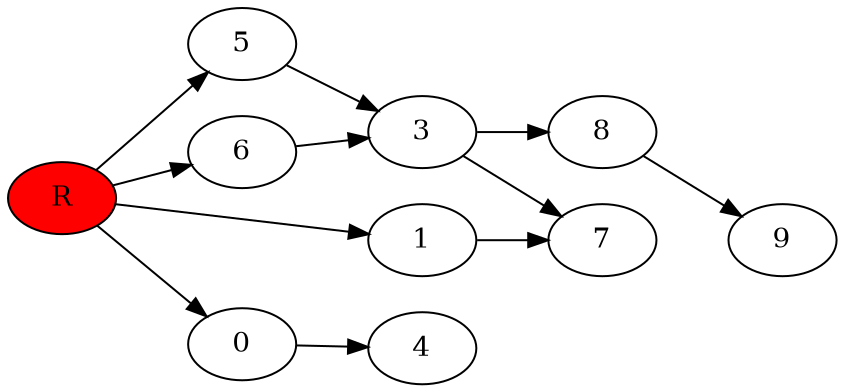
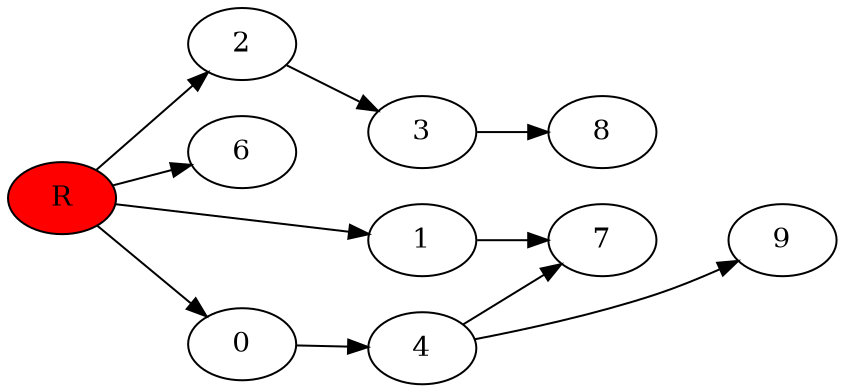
(242, 44) -> (242, 44)
(322, 143) -> none
(504, 181) -> (504, 300)
(684, 181) -> (599, 311)
